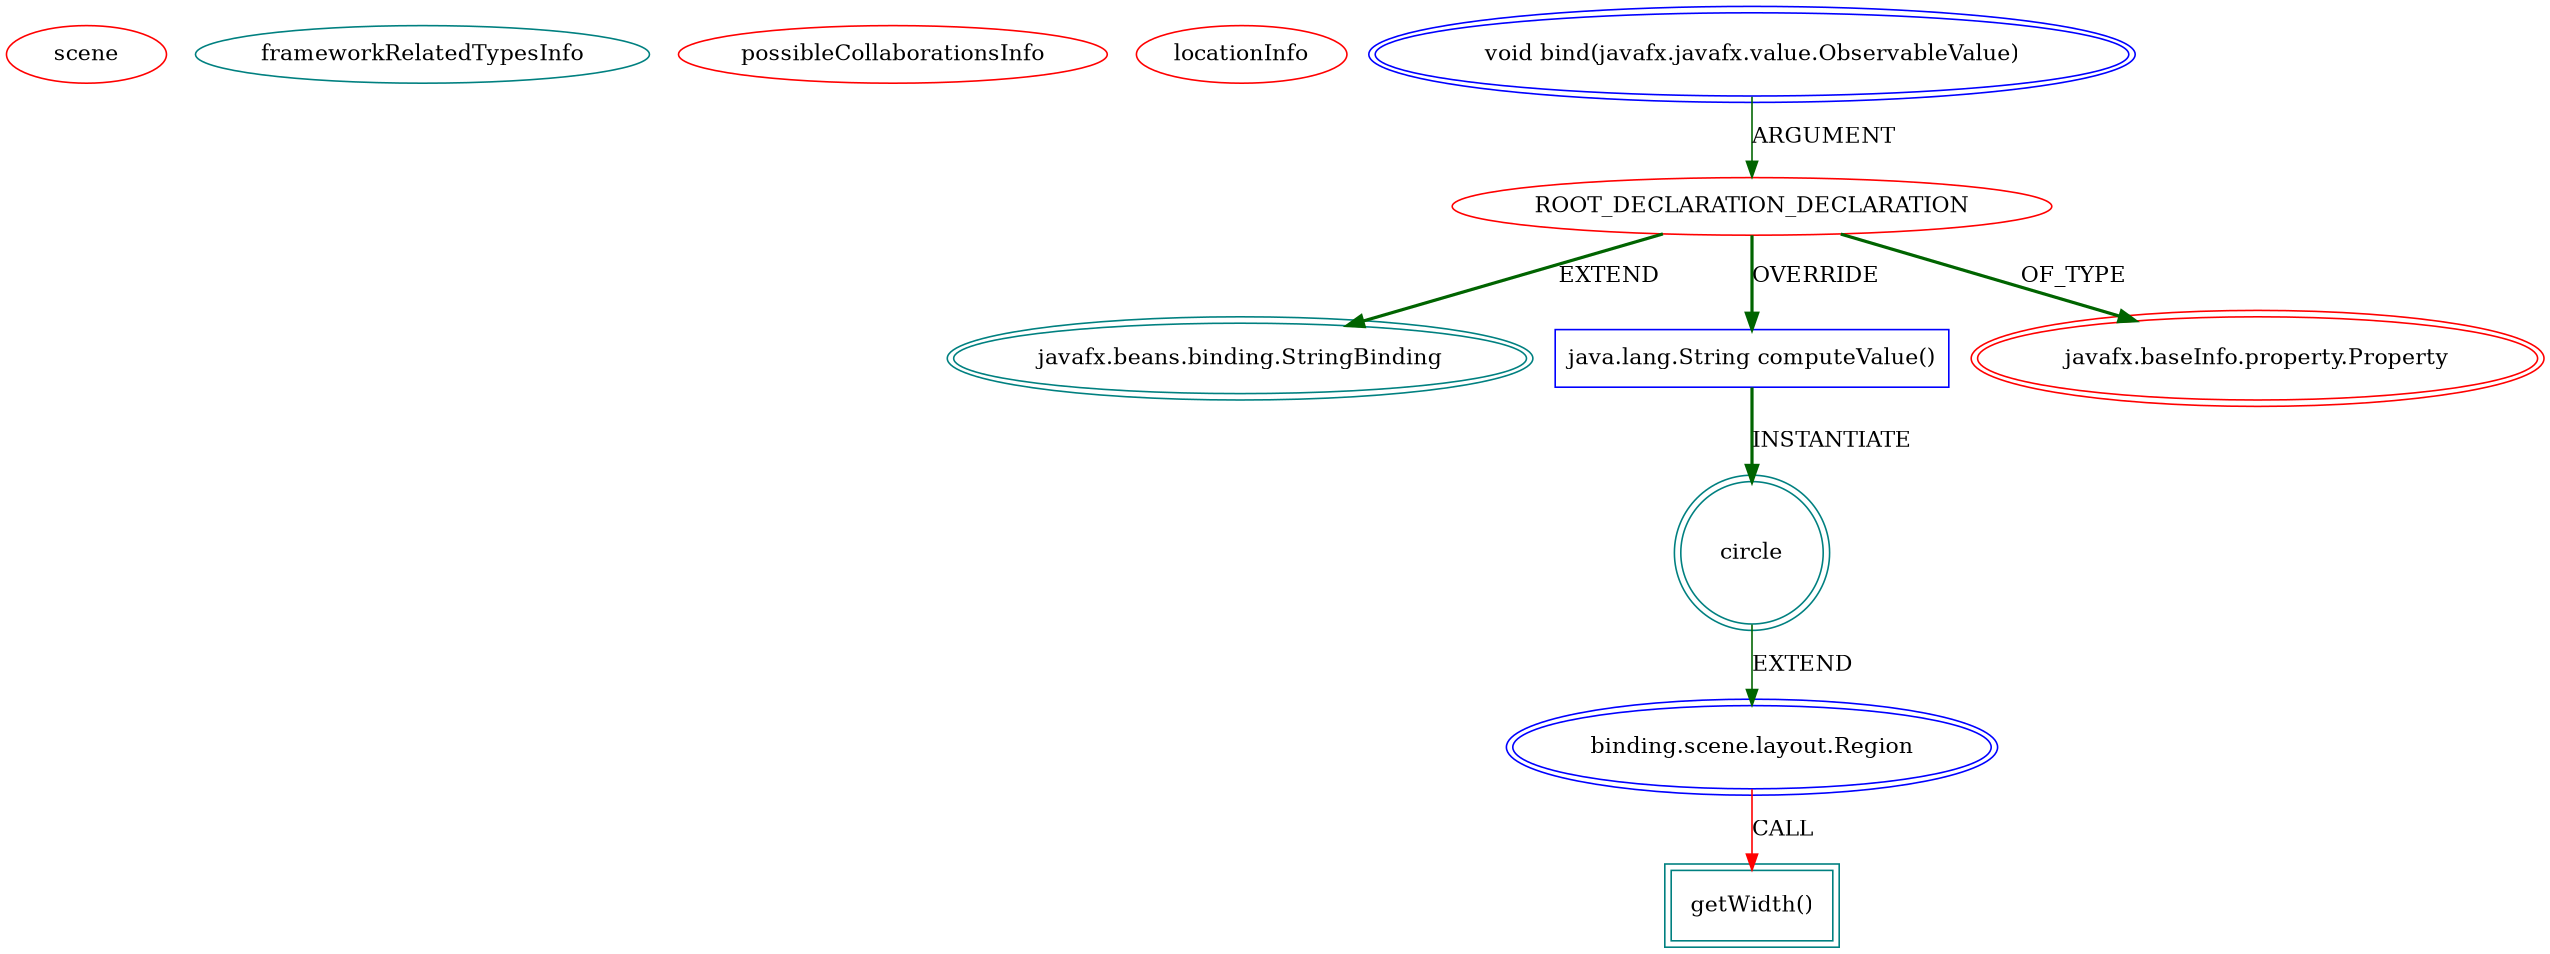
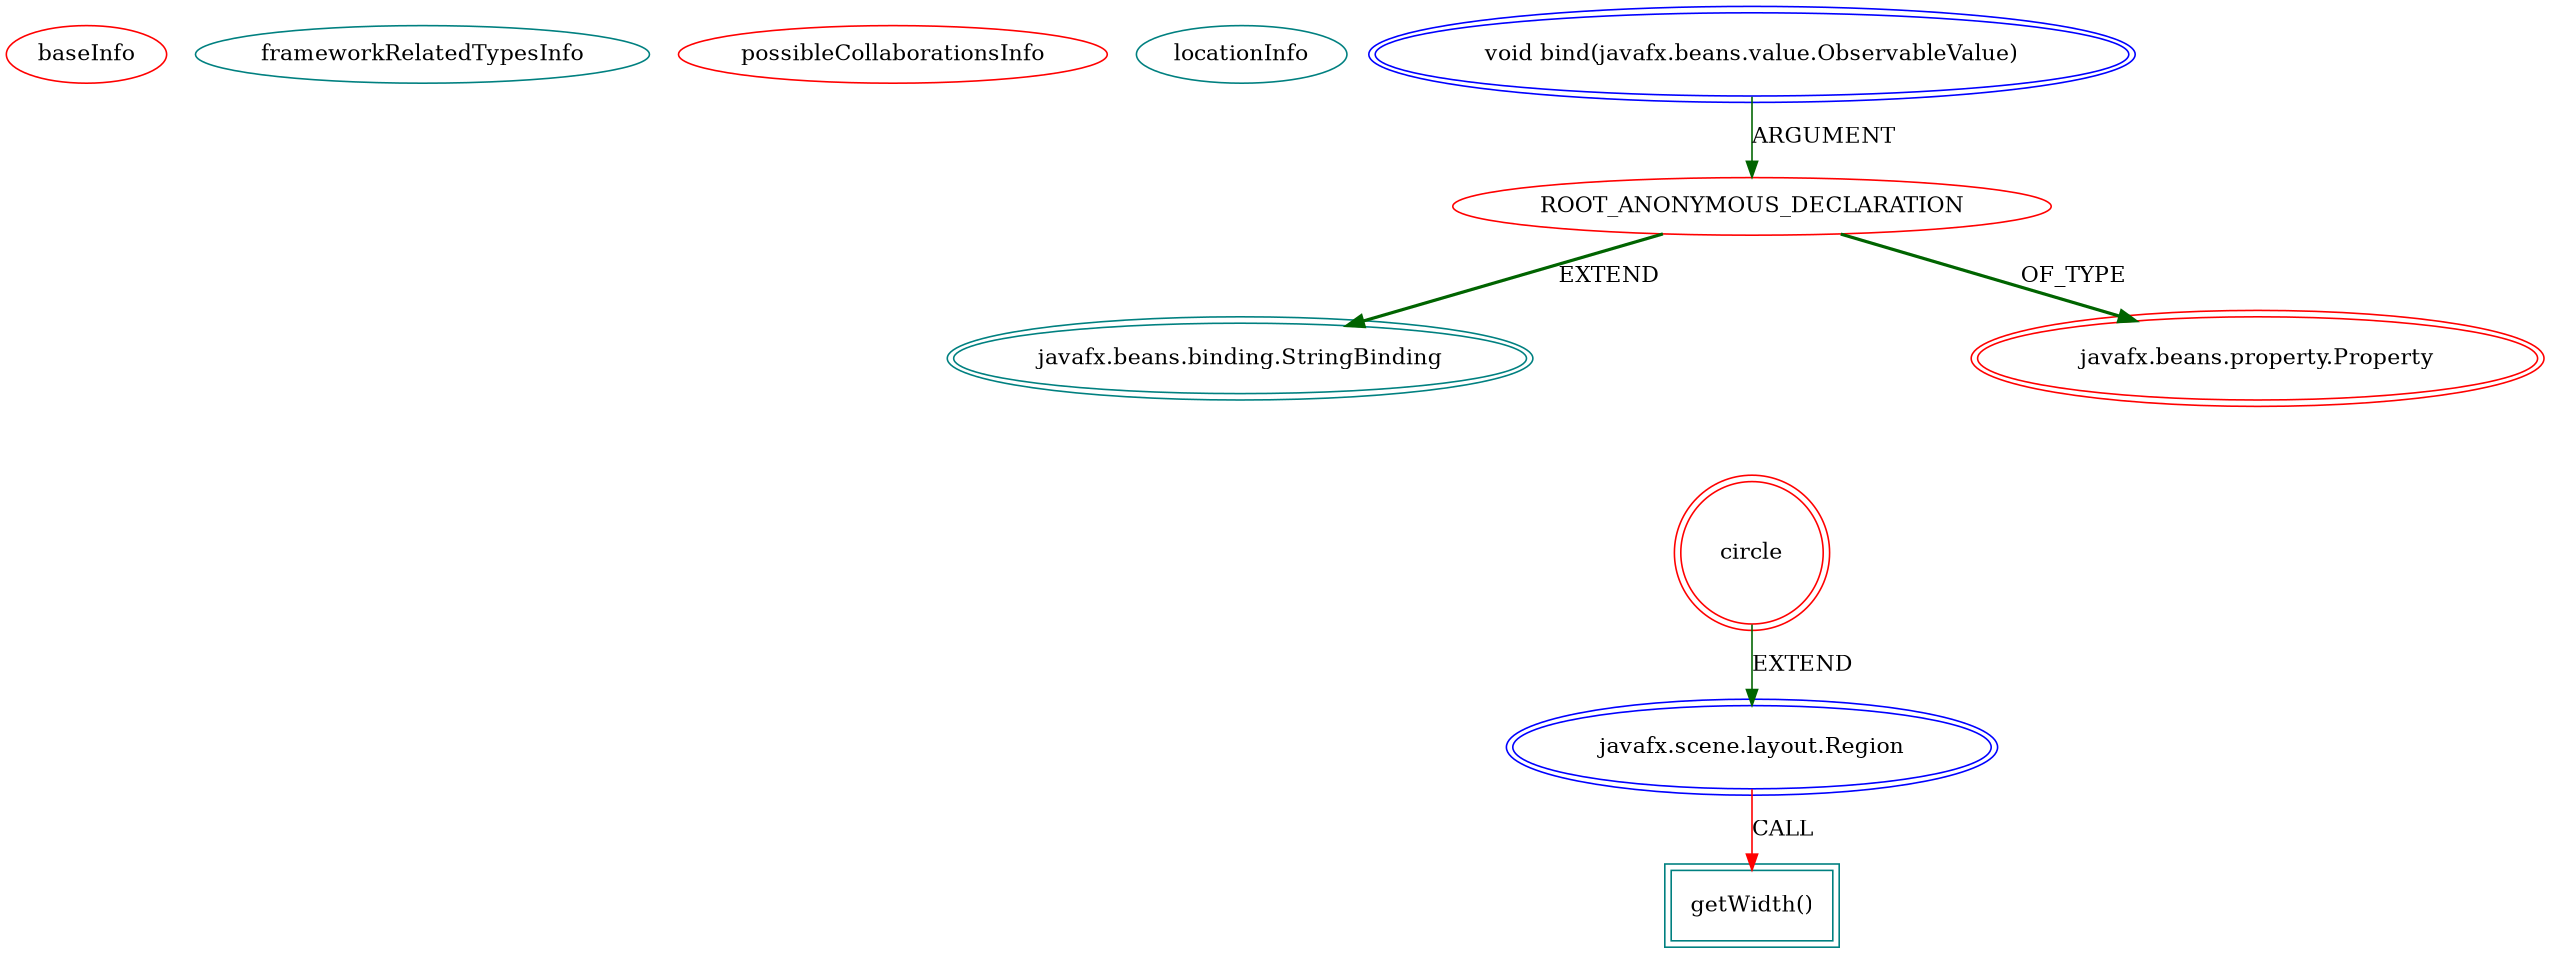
(86, 54) -> (86, 54)
(1242, 54) -> (1242, 54)
(1752, 54) -> (1752, 54)
(1752, 206) -> (1752, 206)
(1752, 358) -> none
(2258, 358) -> (2258, 358)
(1752, 553) -> (1752, 553)
(1752, 747) -> (1752, 747)
